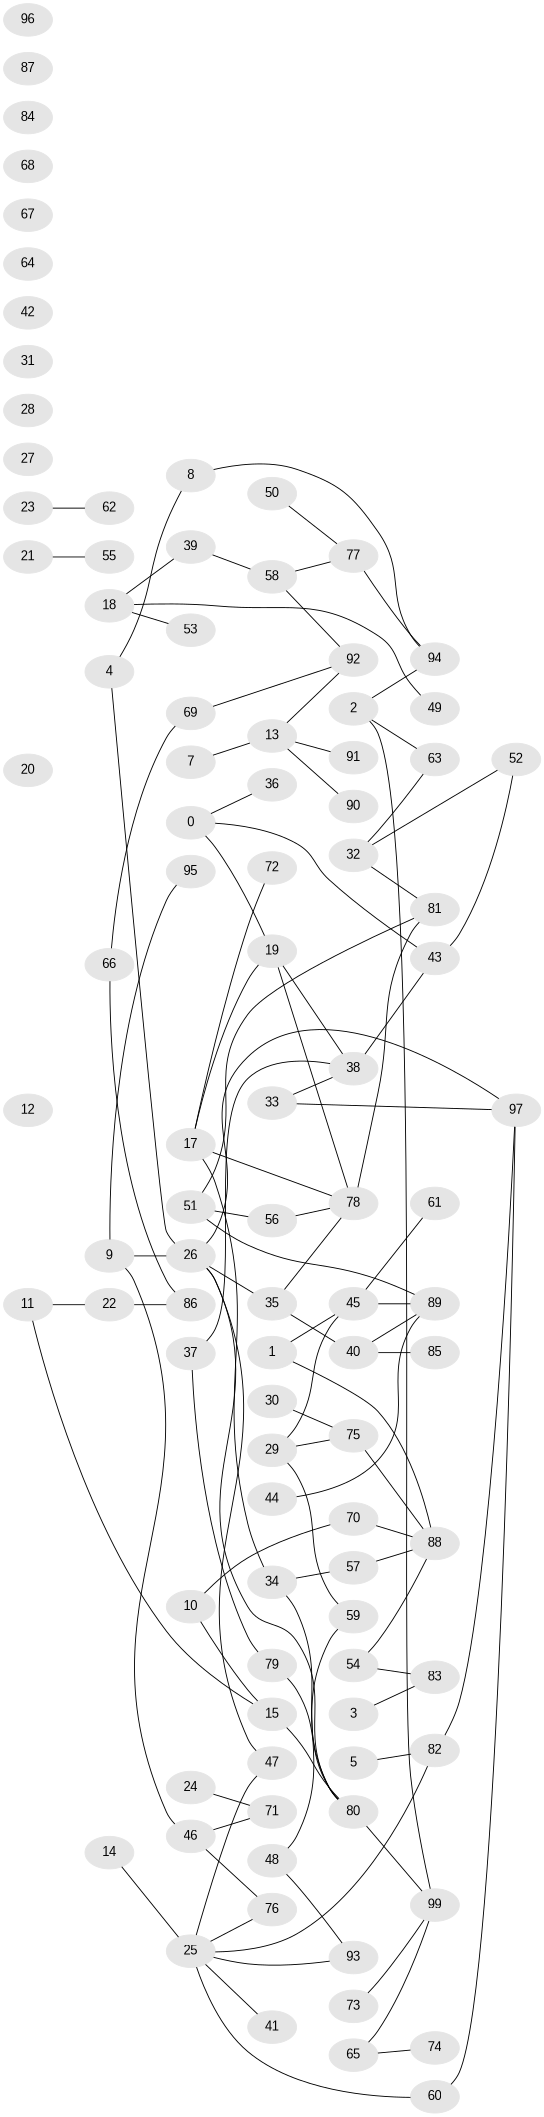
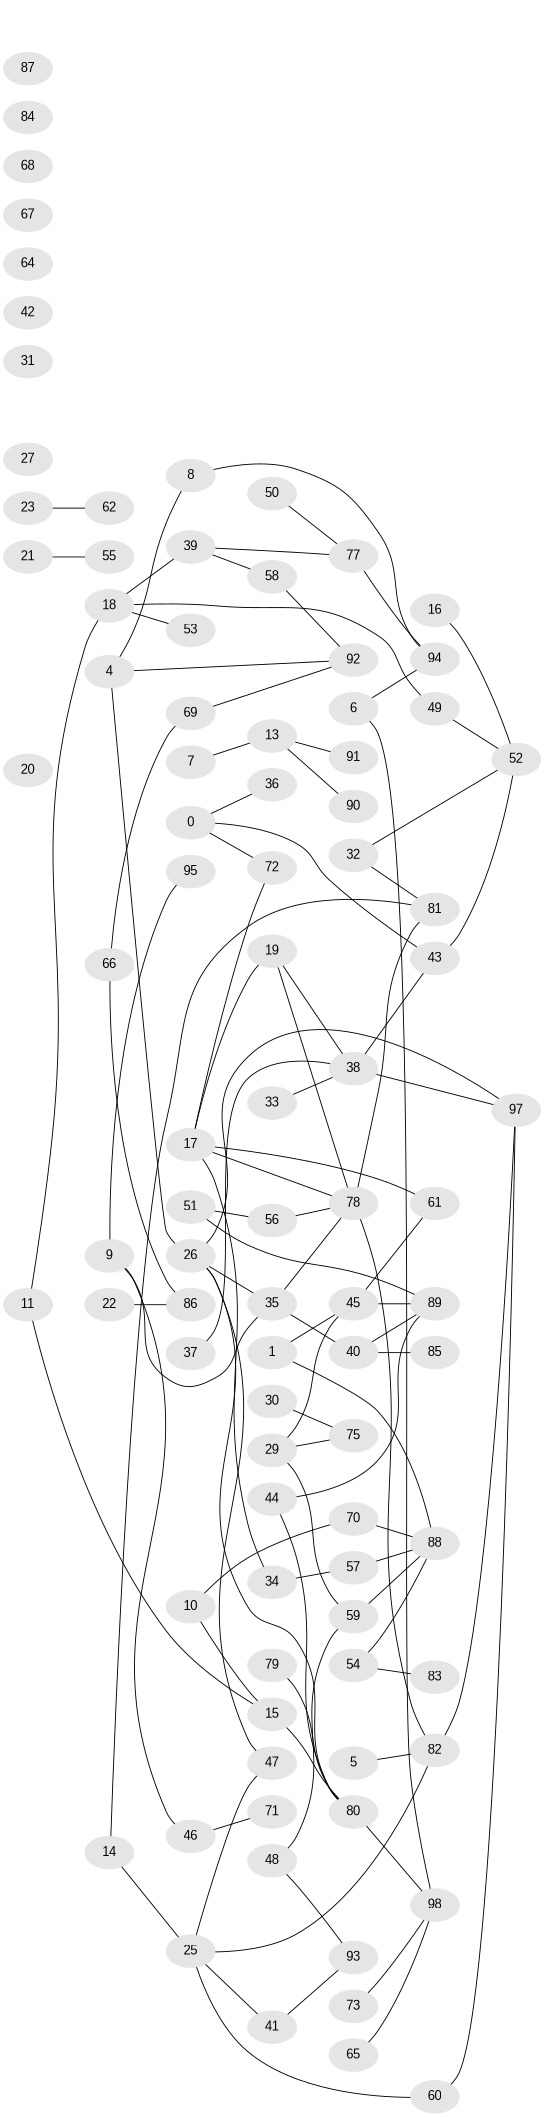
(28, 20) -> none
(28, 410) -> none
(313, 566) -> (272, 551)
none -> (435, 610)
(313, 698) -> (231, 666)
(354, 709) -> (354, 709)
none -> (476, 734)
(435, 759) -> none
(238, 884) -> (231, 845)
(250, 1012) -> (143, 1285)
(394, 1107) -> (435, 1090)
(28, 1110) -> none
none -> (317, 1163)
(149, 1256) -> (169, 1380)
(69, 1305) -> (56, 952)
none -> (390, 1478)
(394, 1490) -> (396, 1579)
(210, 1515) -> none
(309, 1650) -> (307, 1644)
(354, 1714) -> none
(191, 1788) -> none
(435, 1905) -> (435, 1905)
(272, 1910) -> none
(271, 1965) -> (313, 1992)
(435, 2048) -> none
